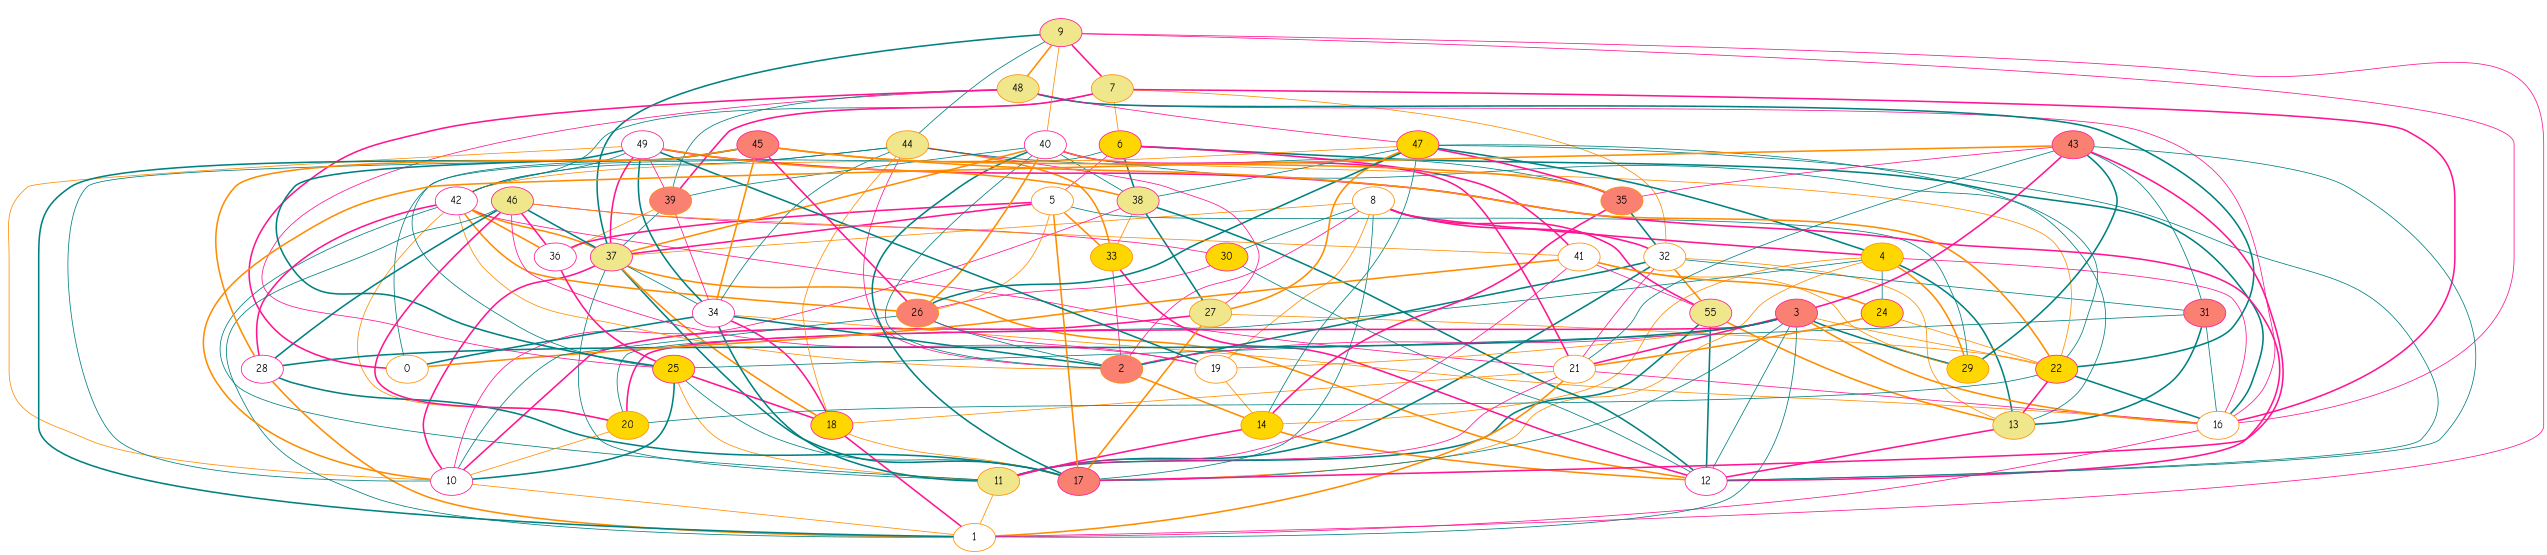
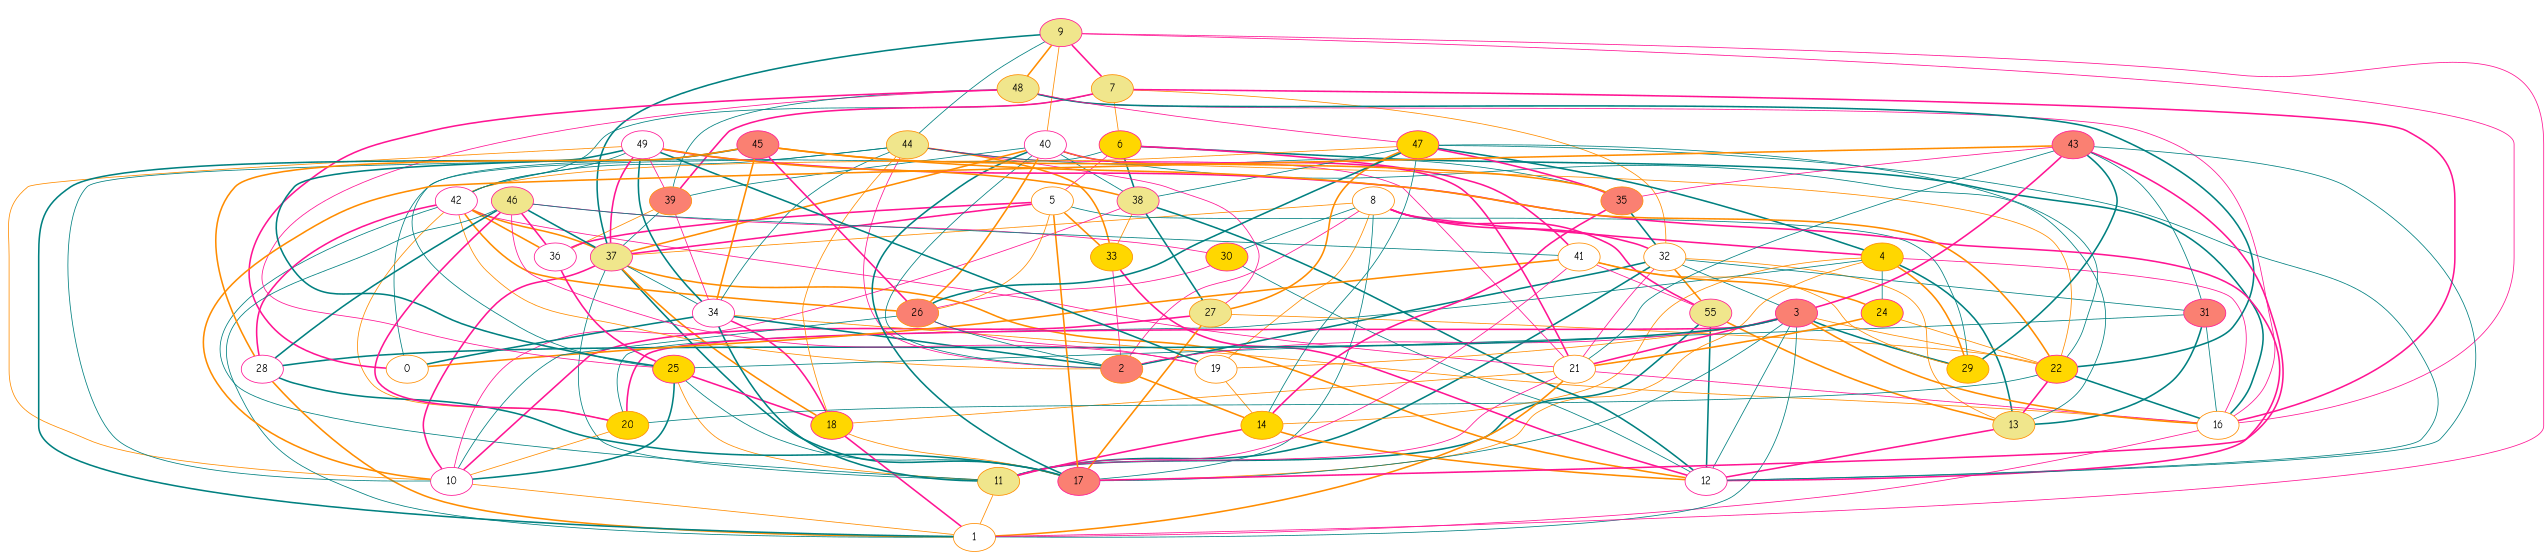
none -> (1417, 202)
(1148, 238) -> (1148, 238)
none -> (1736, 287)
